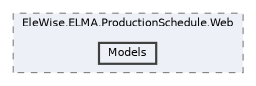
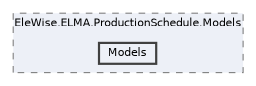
(128, 24) -> (128, 24)
